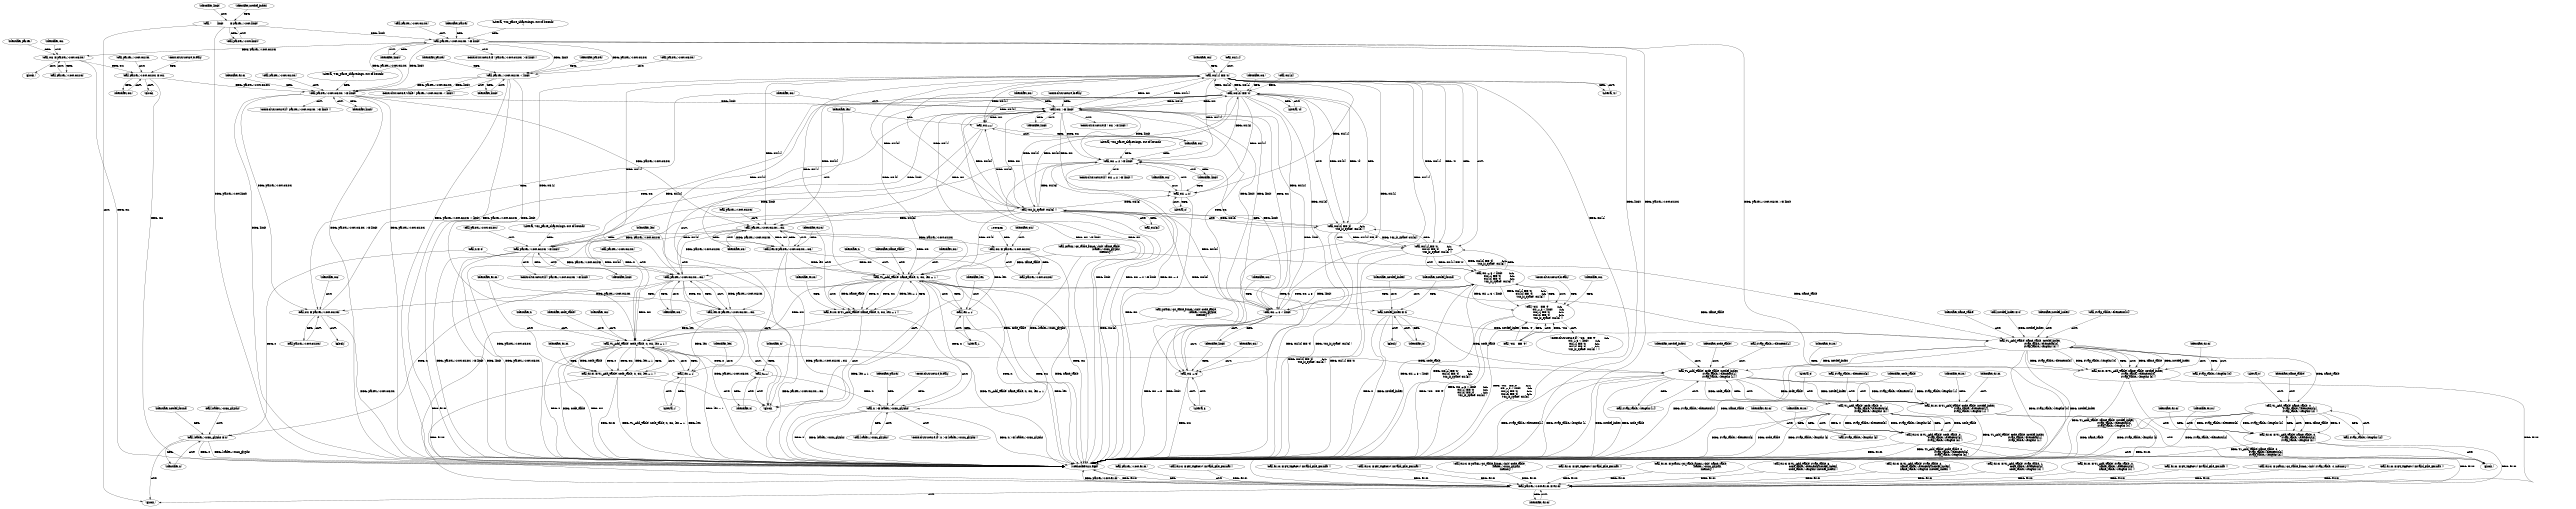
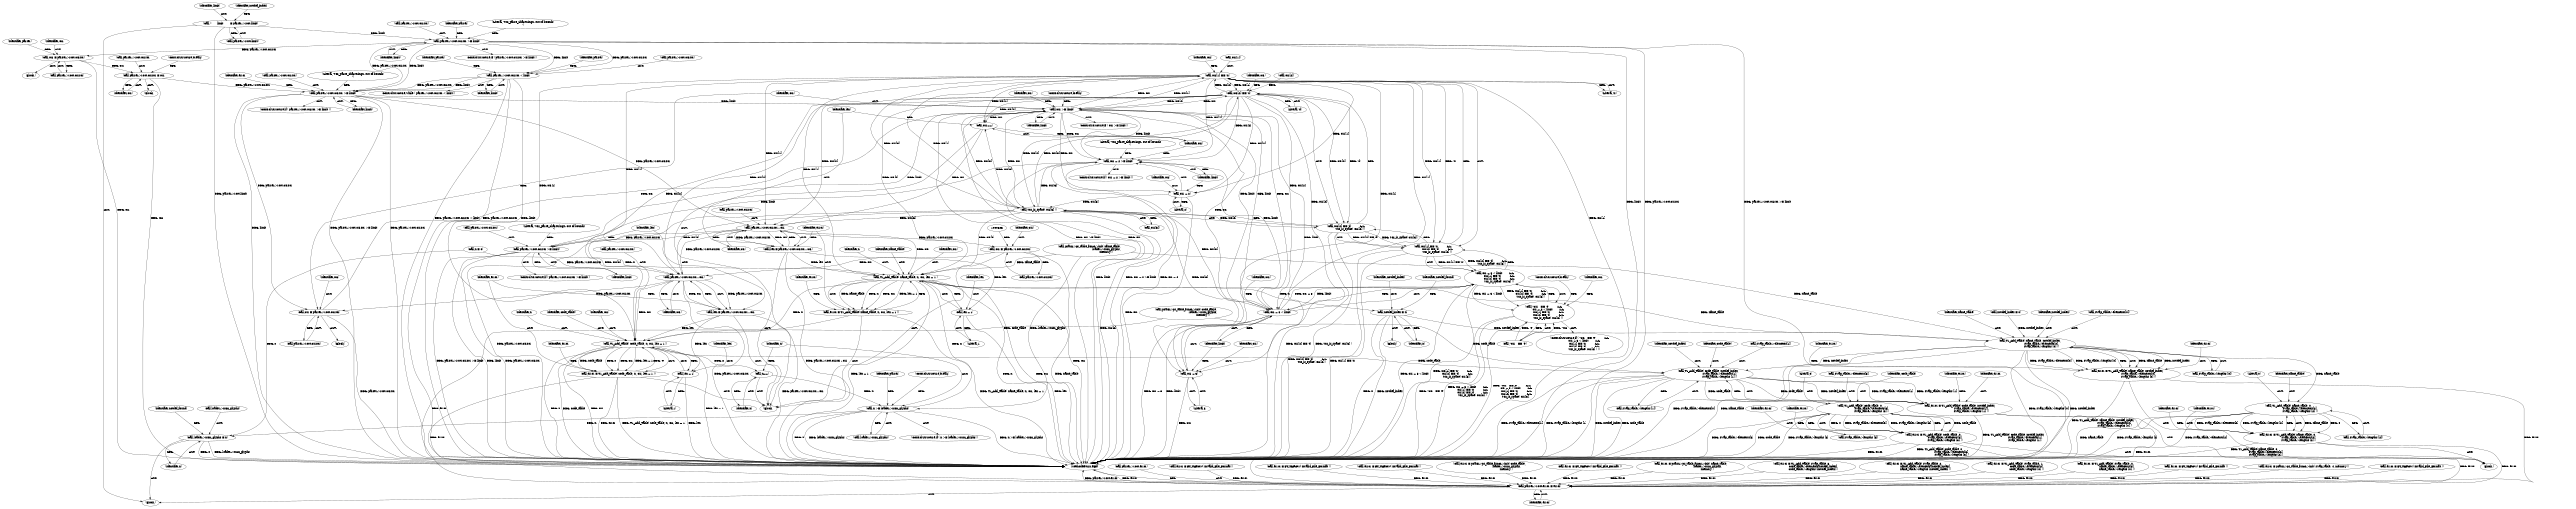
(1264, 194) -> (1264, 194)
(1113, 202) -> (1110, 198)
(536, 300) -> (549, 420)
(798, 313) -> (798, 313)
(659, 361) -> (659, 361)
